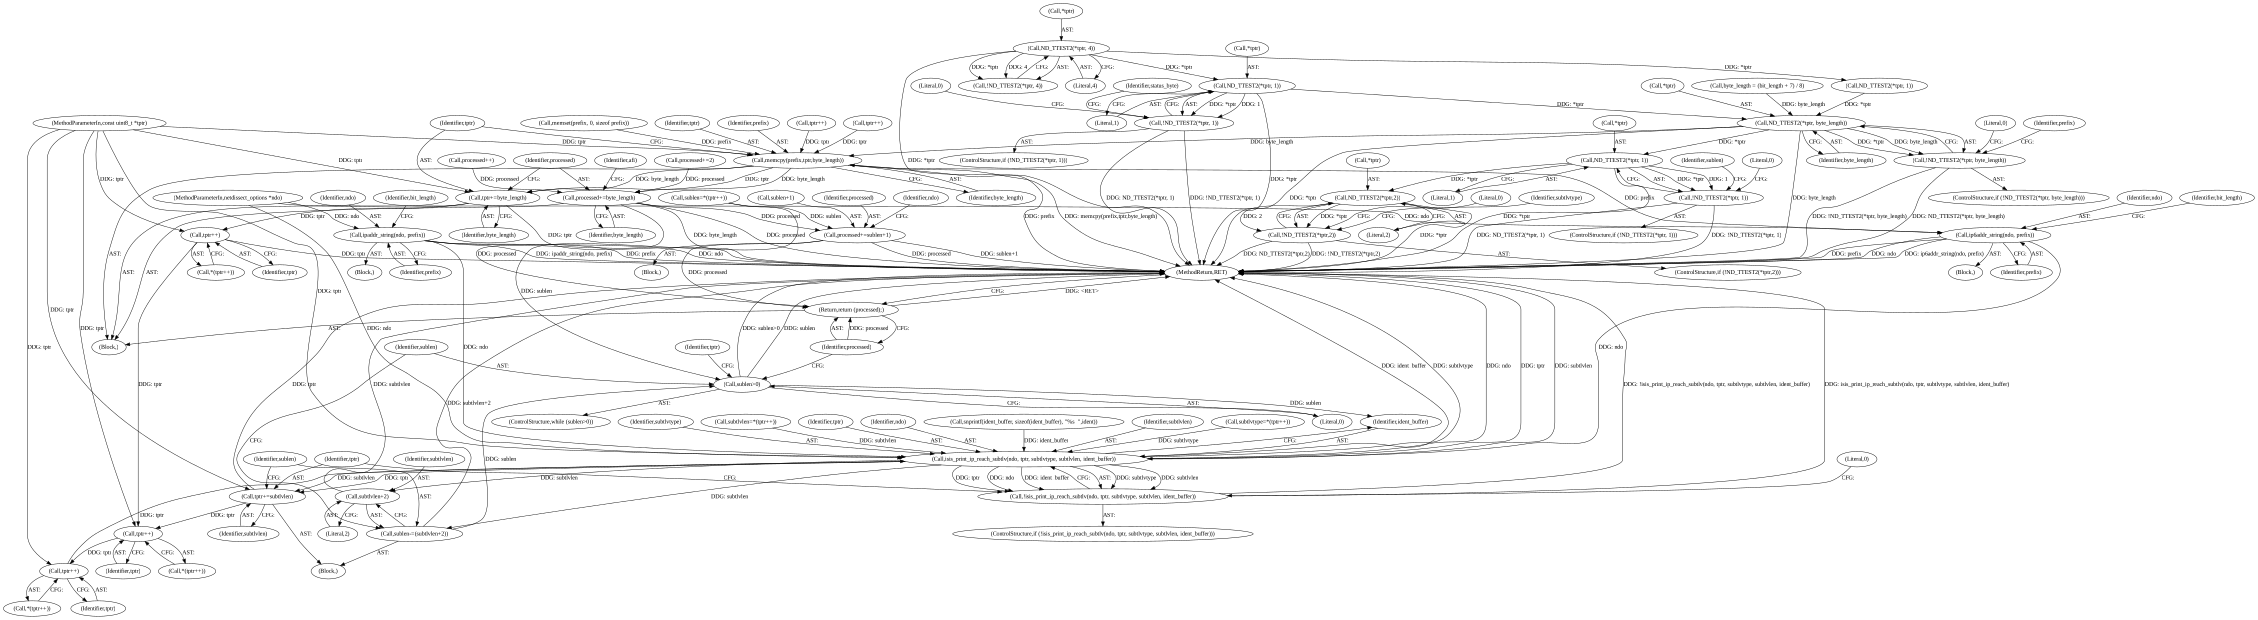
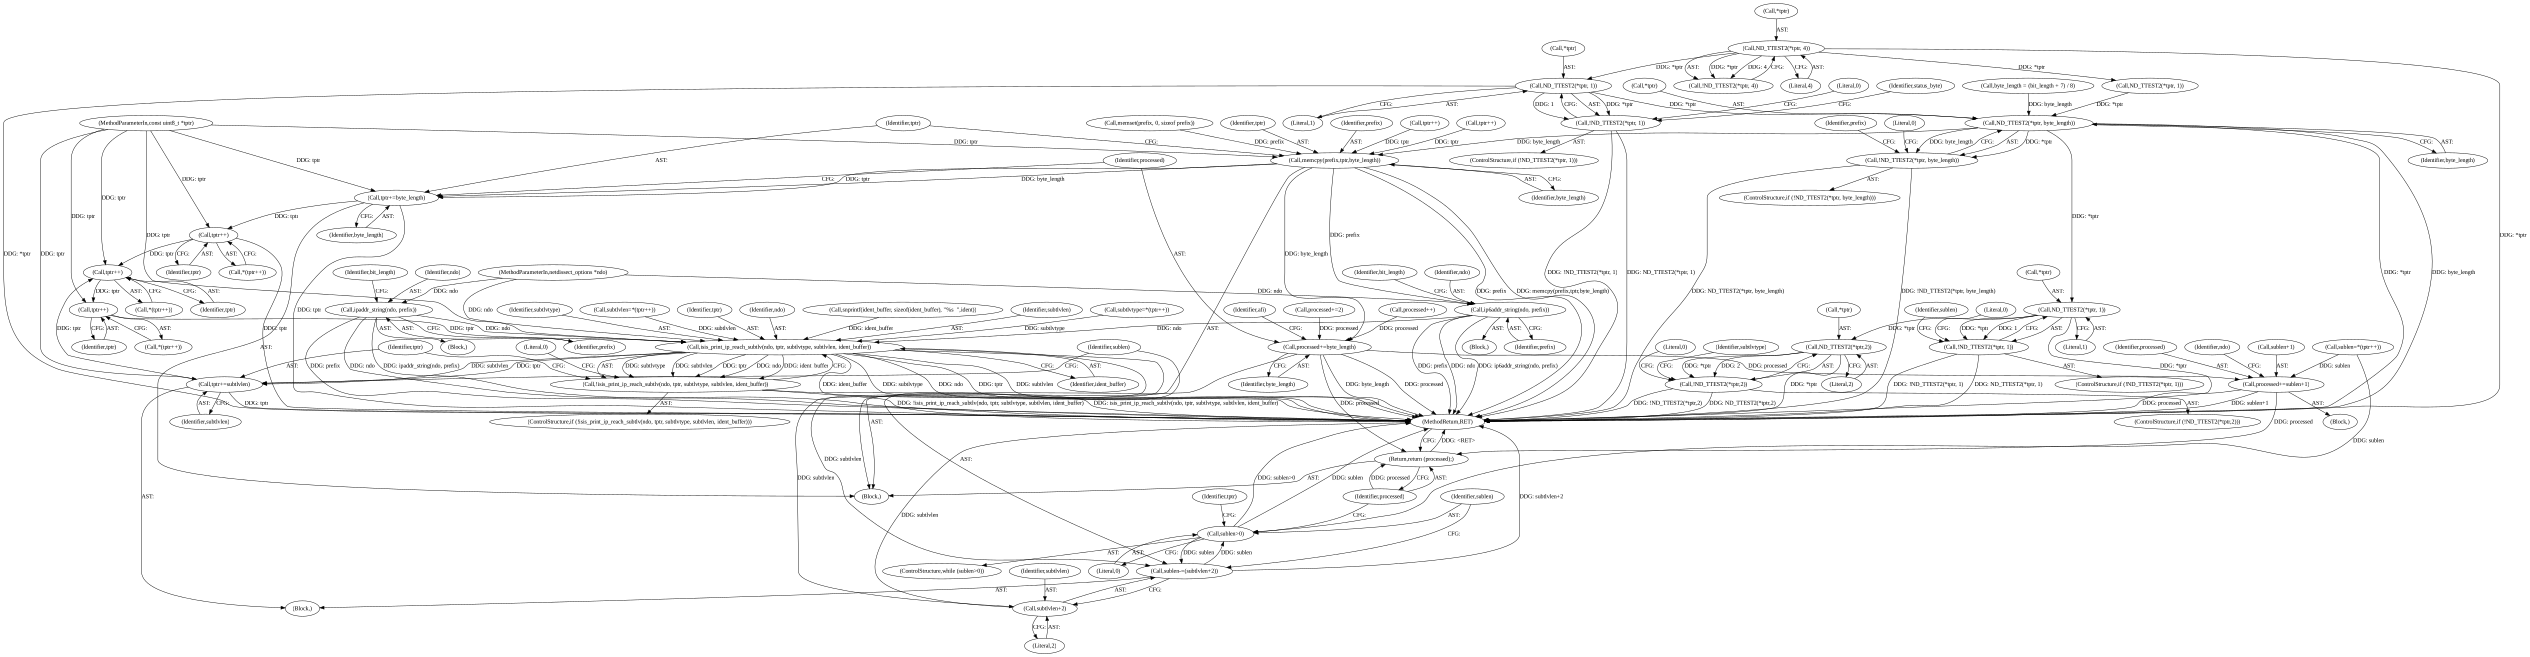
(1069, 393) -> (1186, 546)
